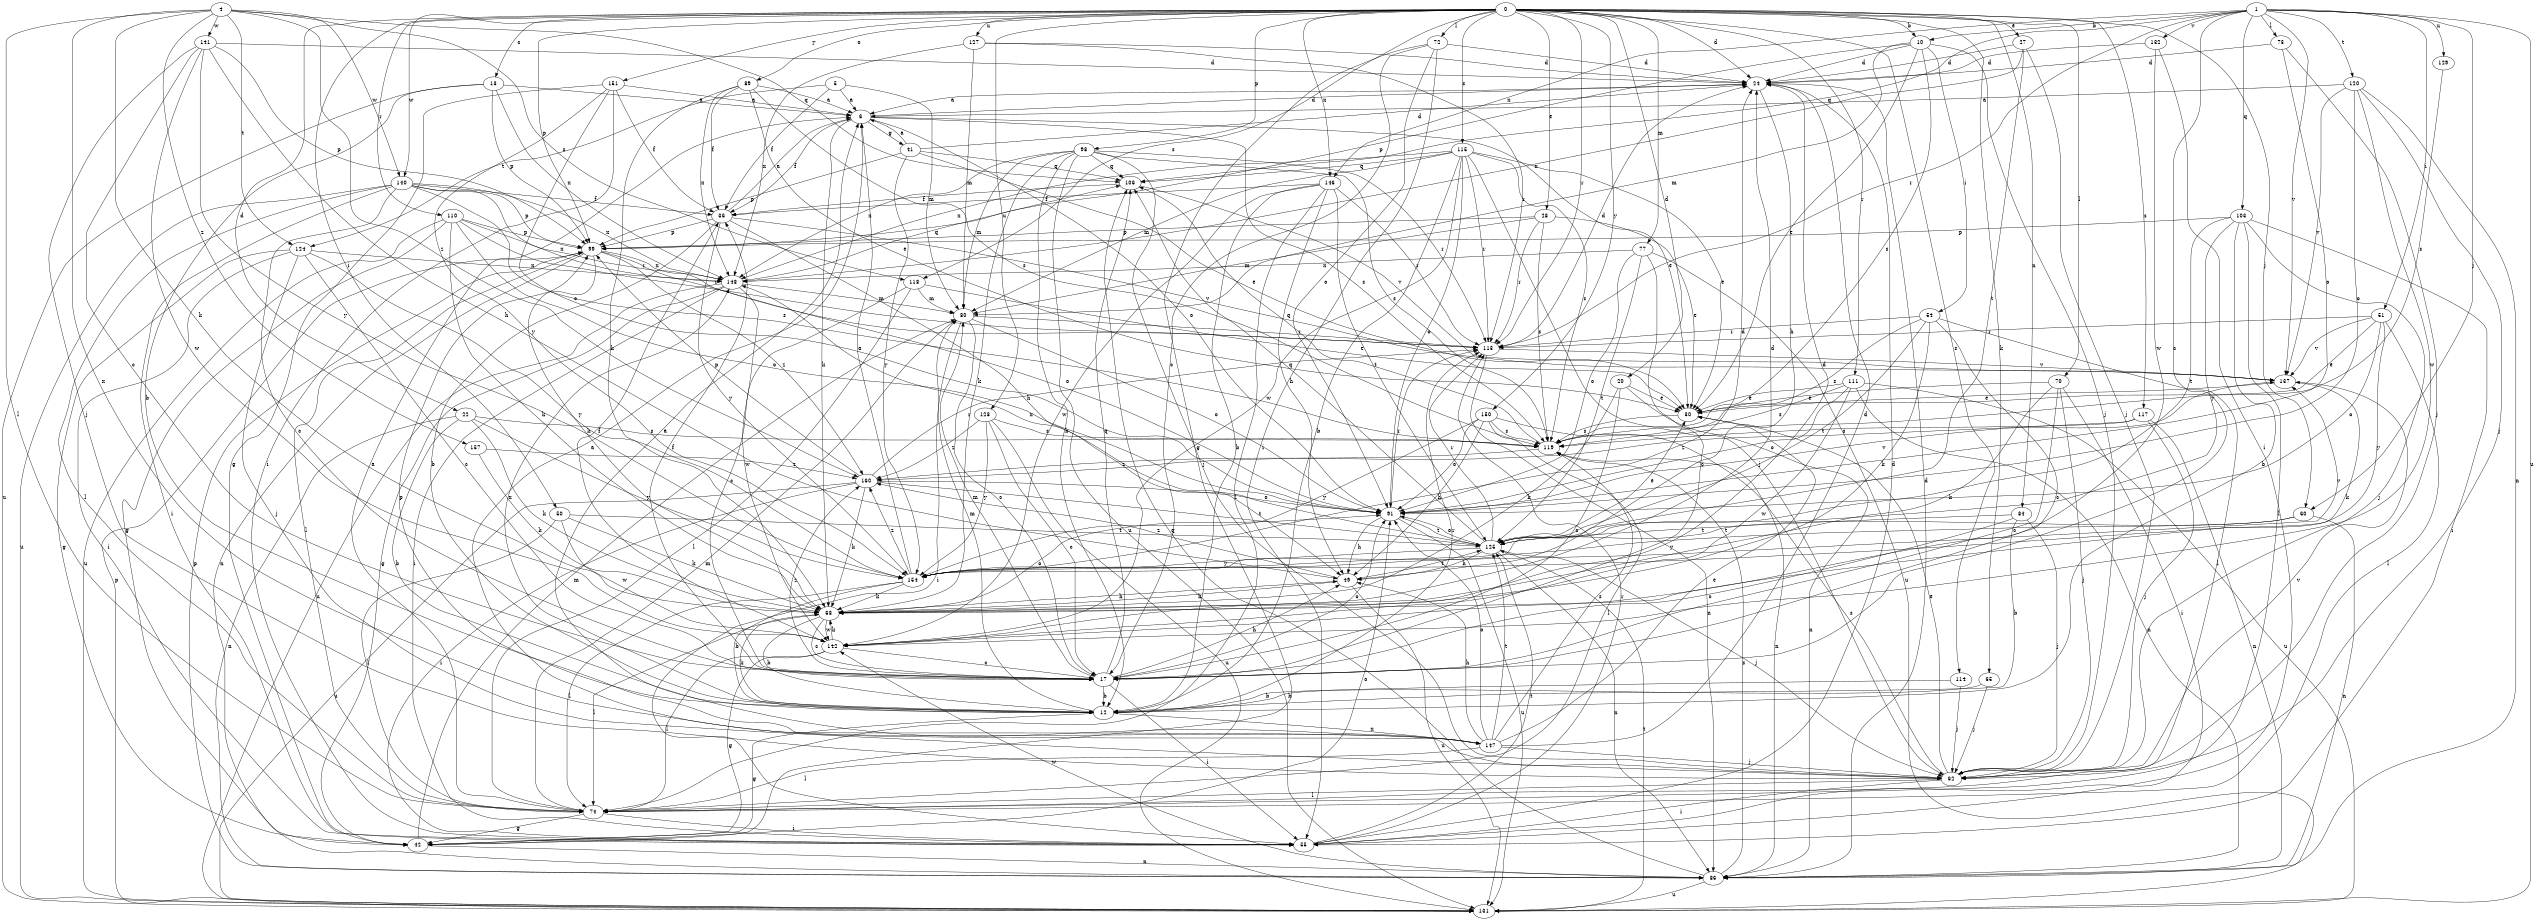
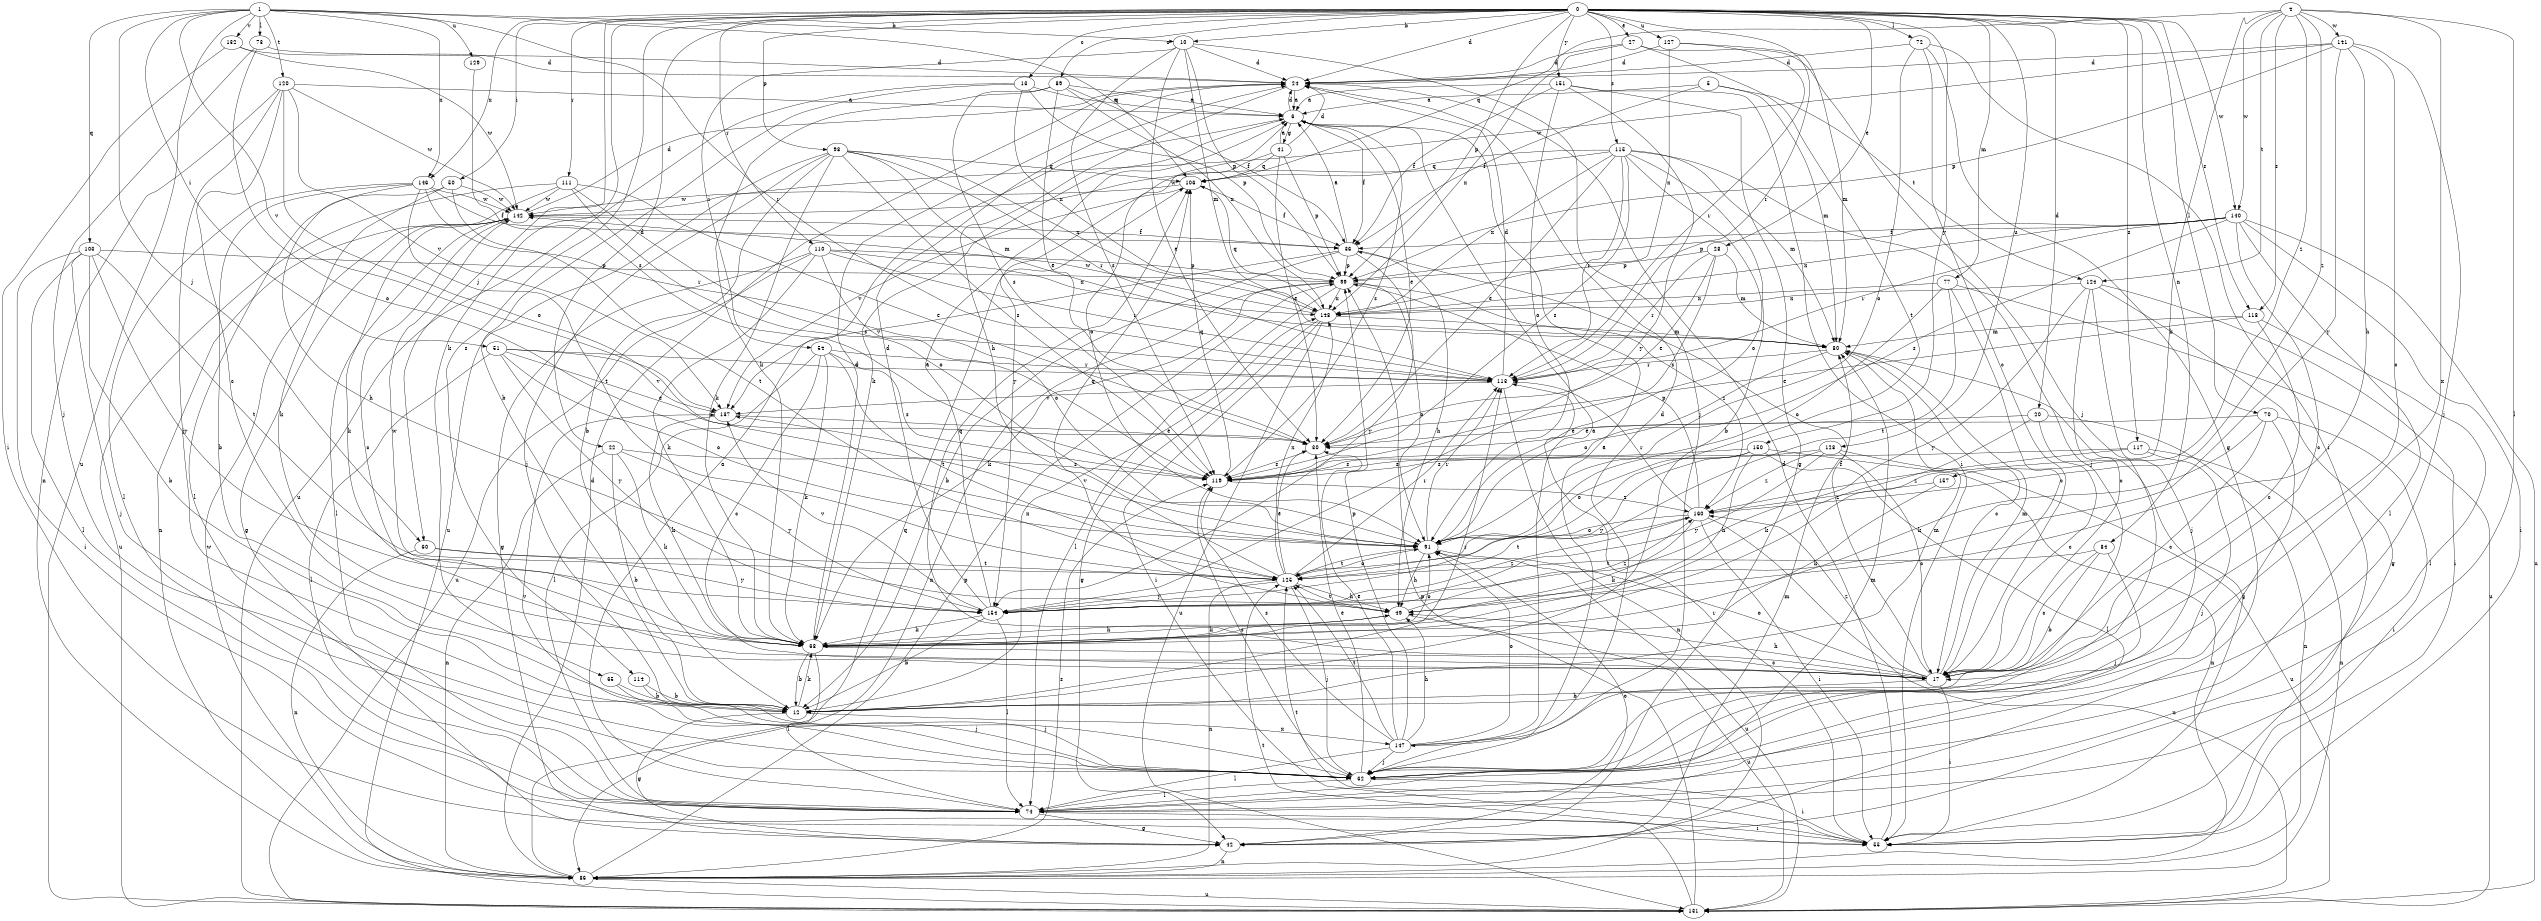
none -> (856, 192)
(1920, 568) -> (842, 659)
